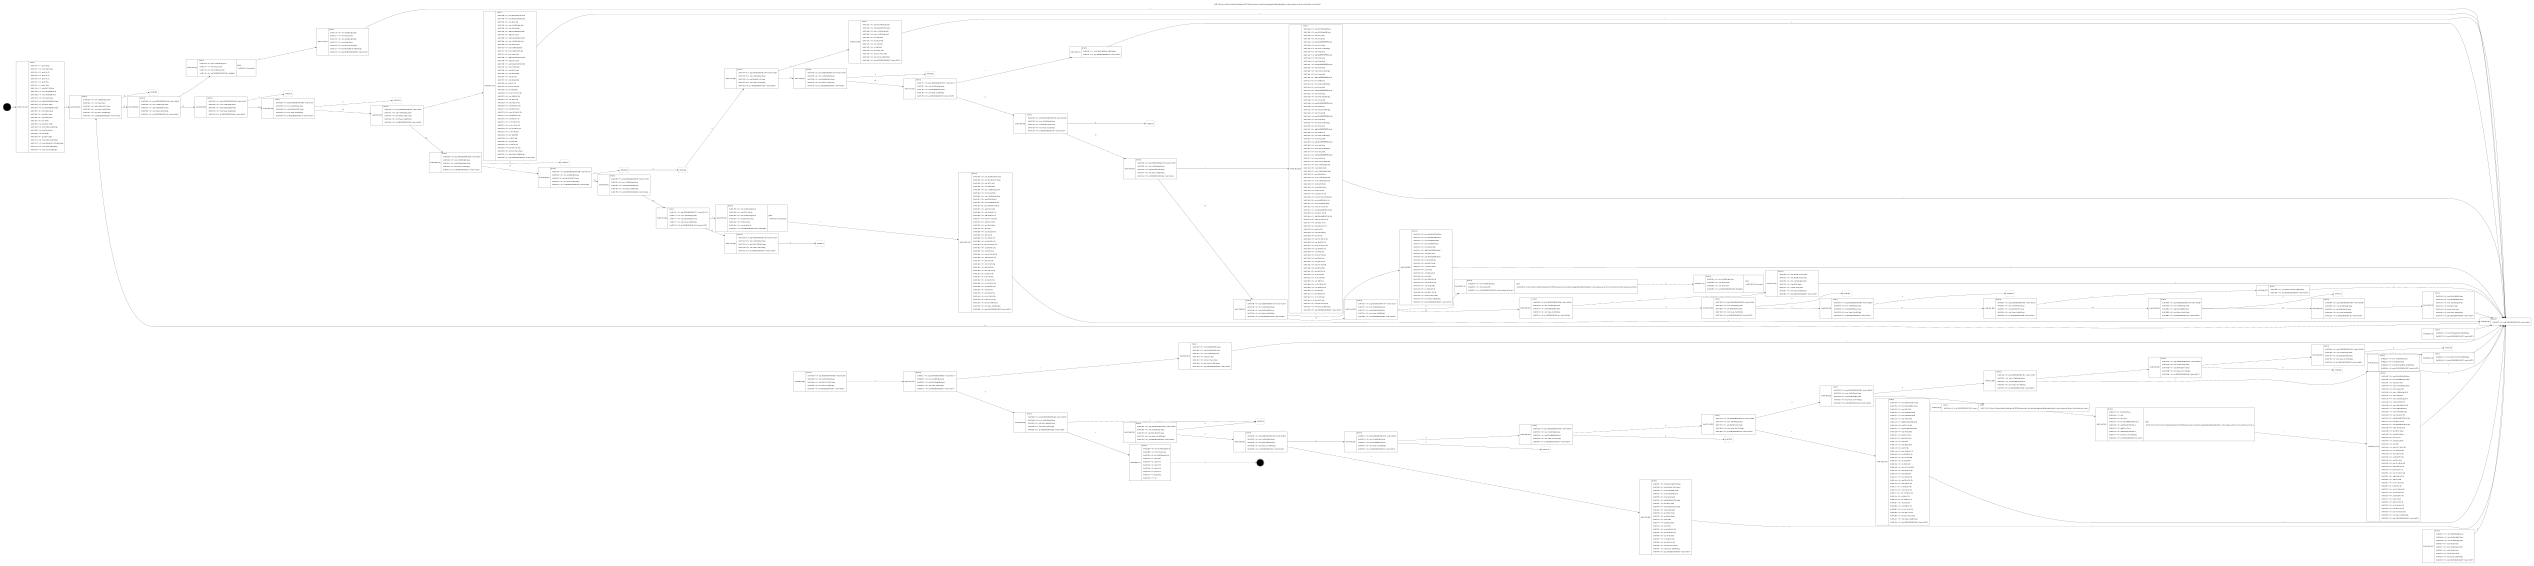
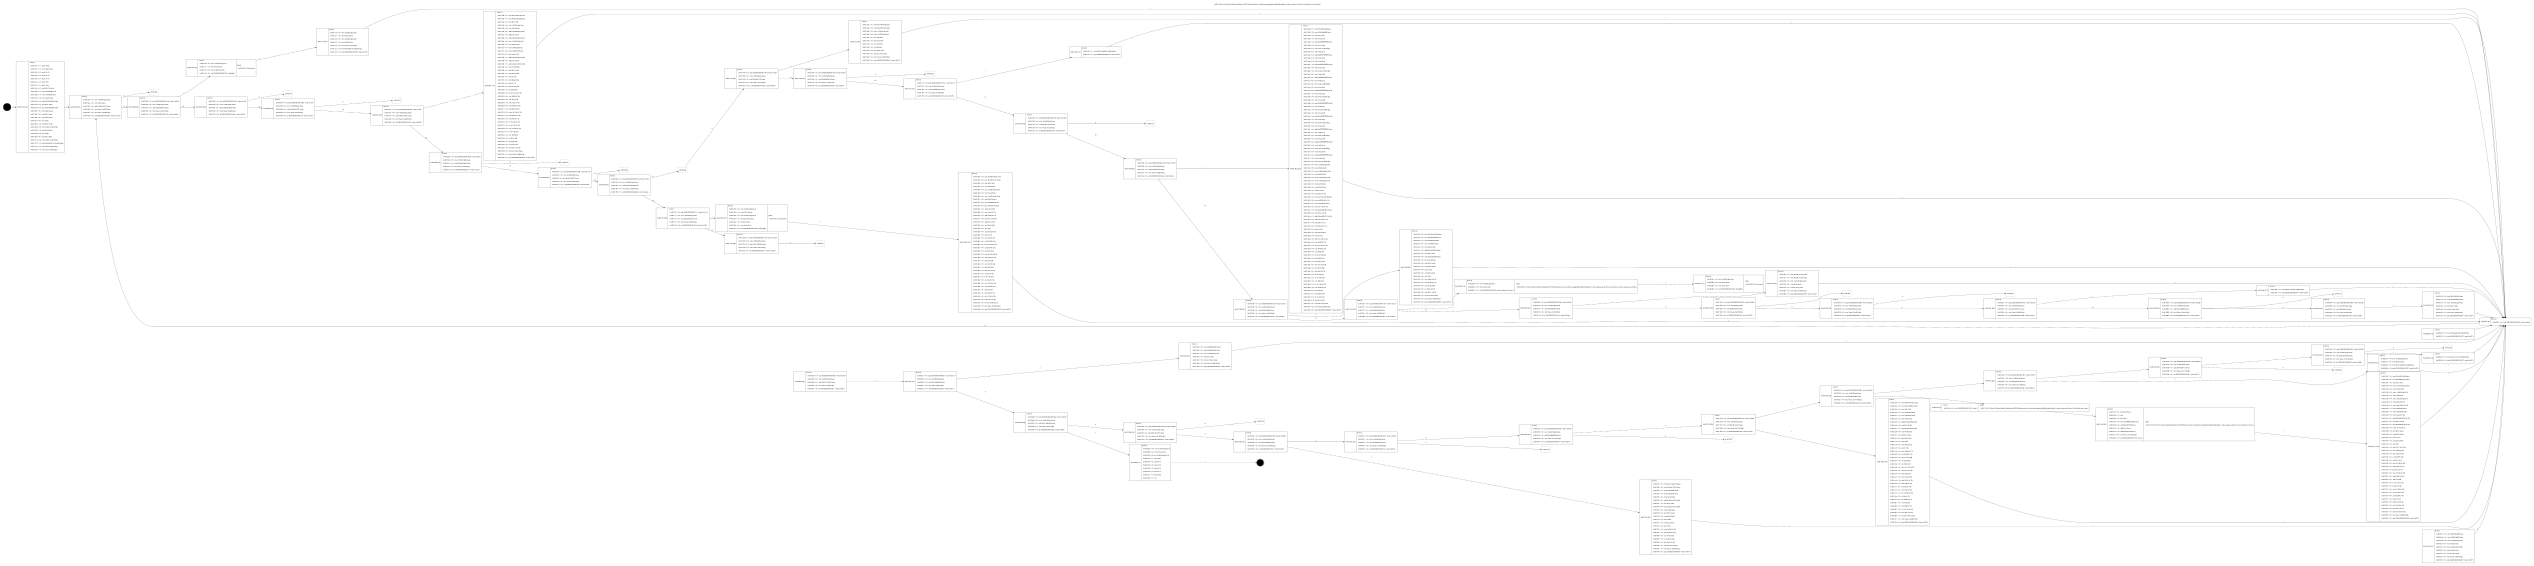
(653, 170) -> (664, 175)
(1161, 421) -> (1095, 428)
